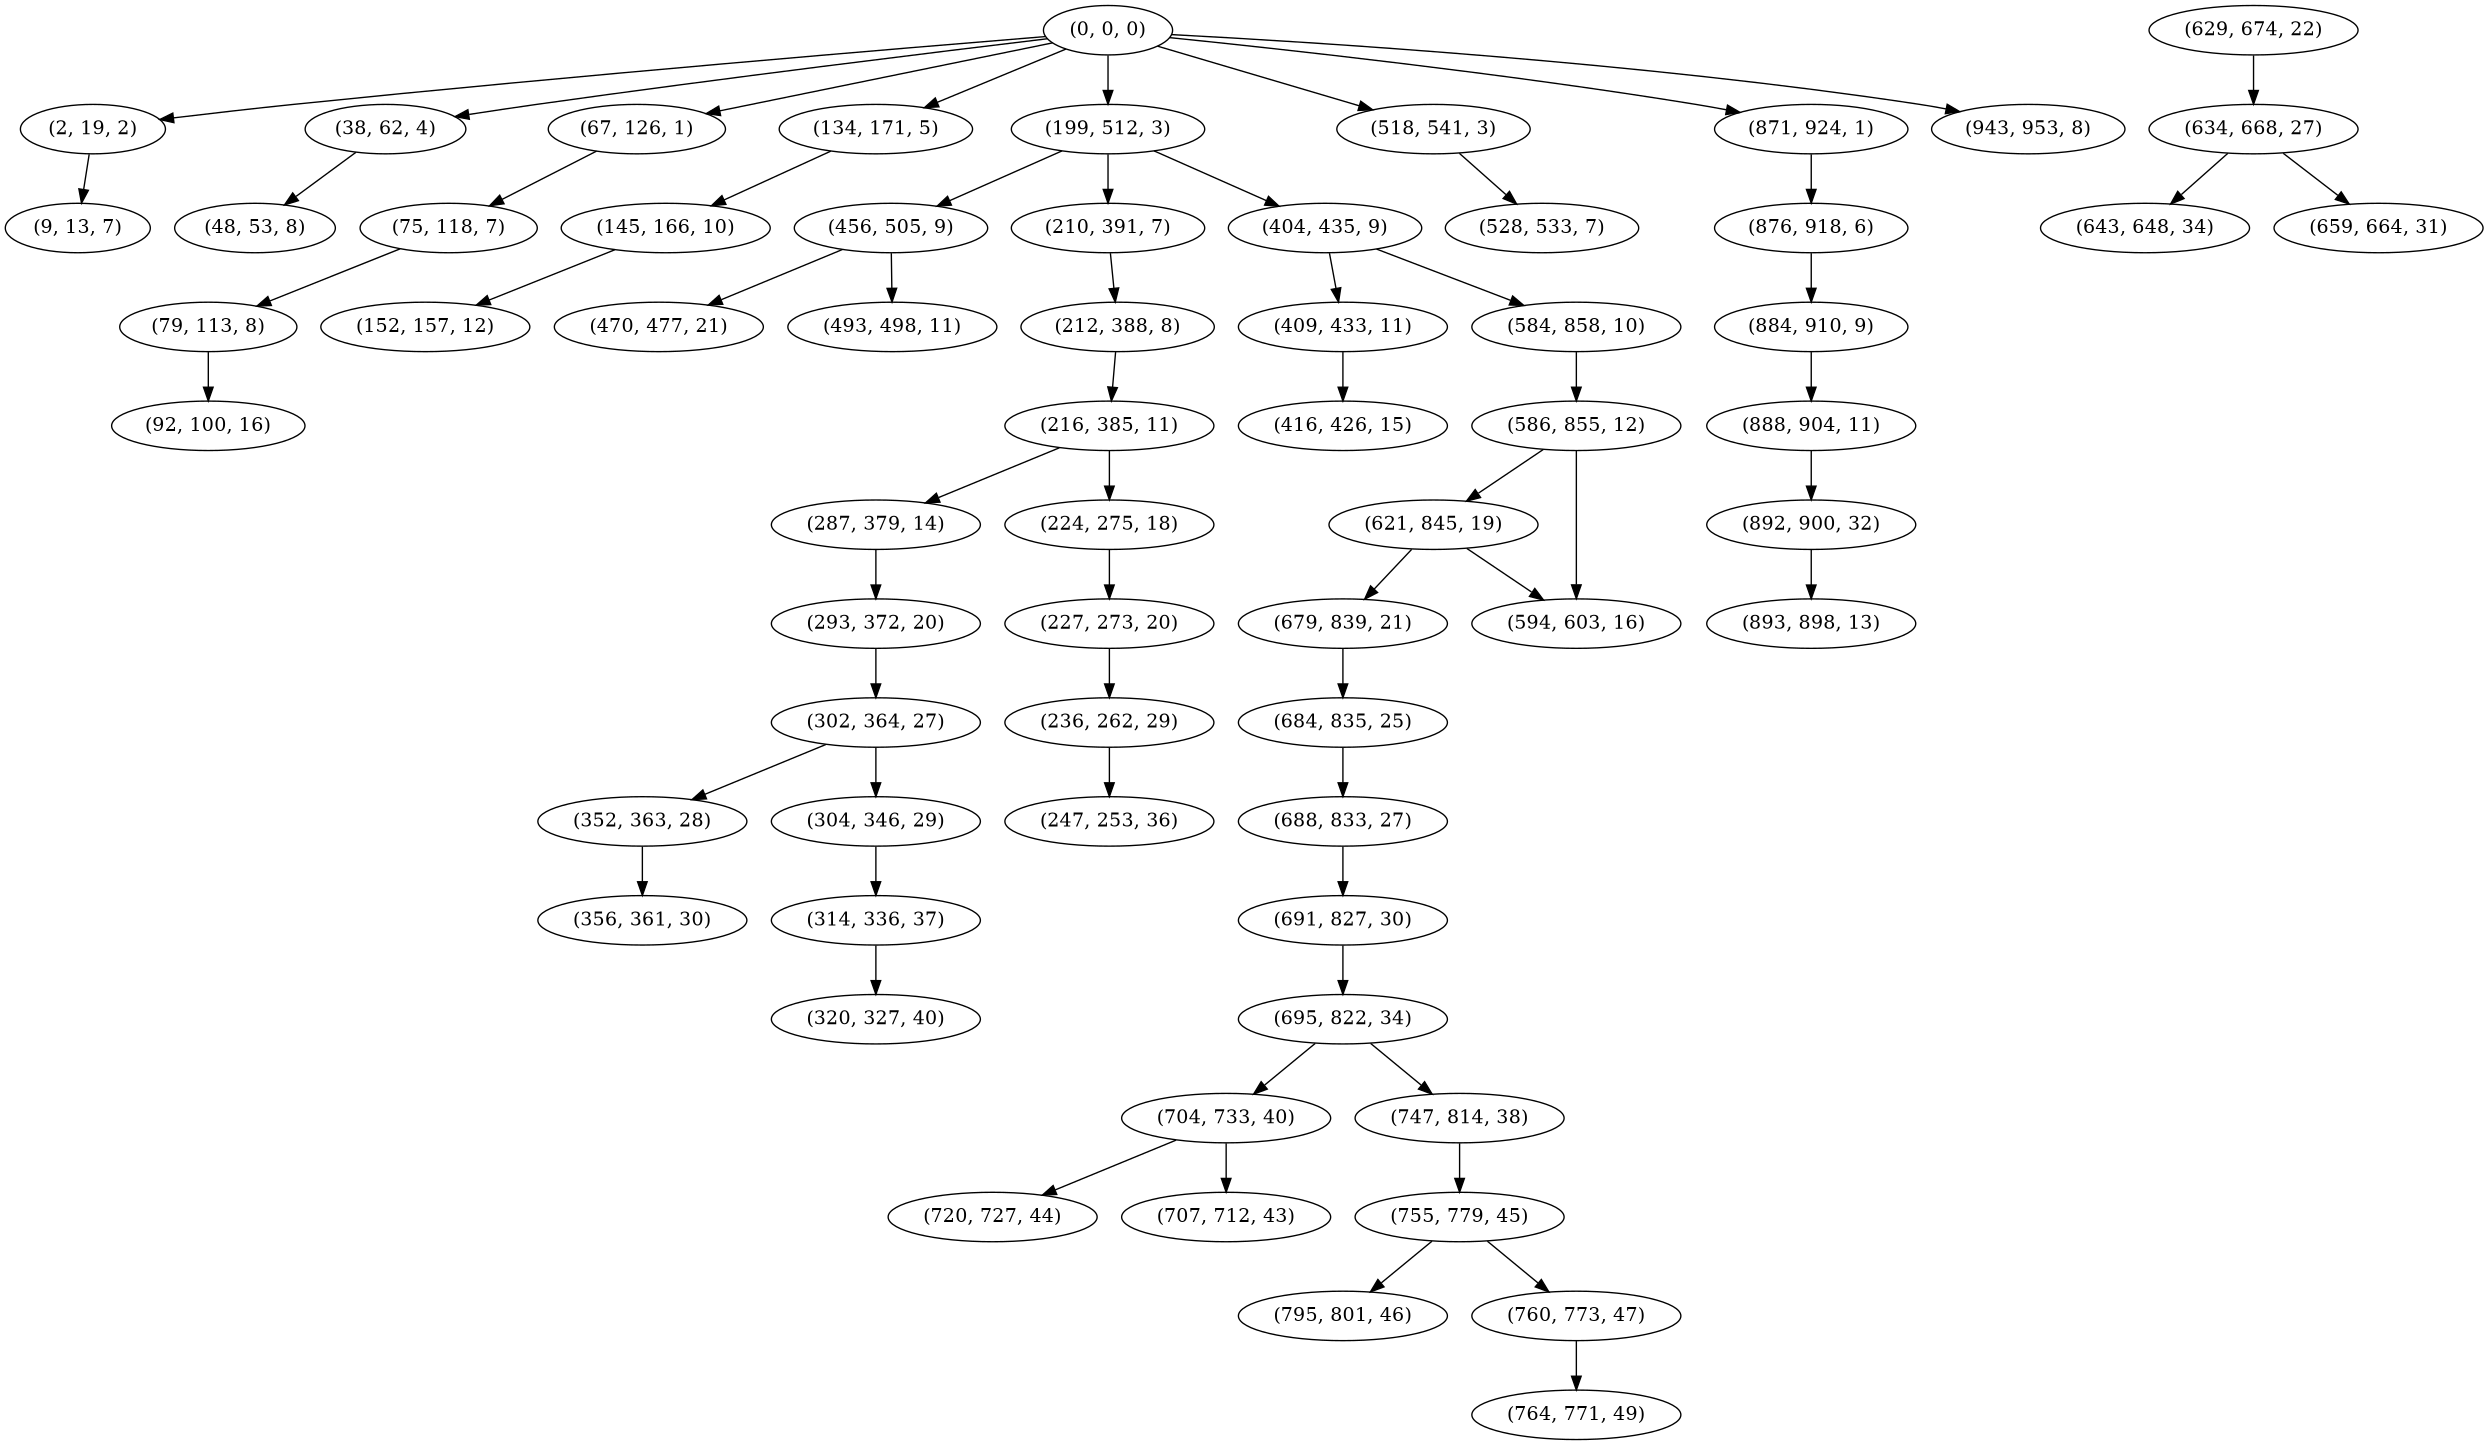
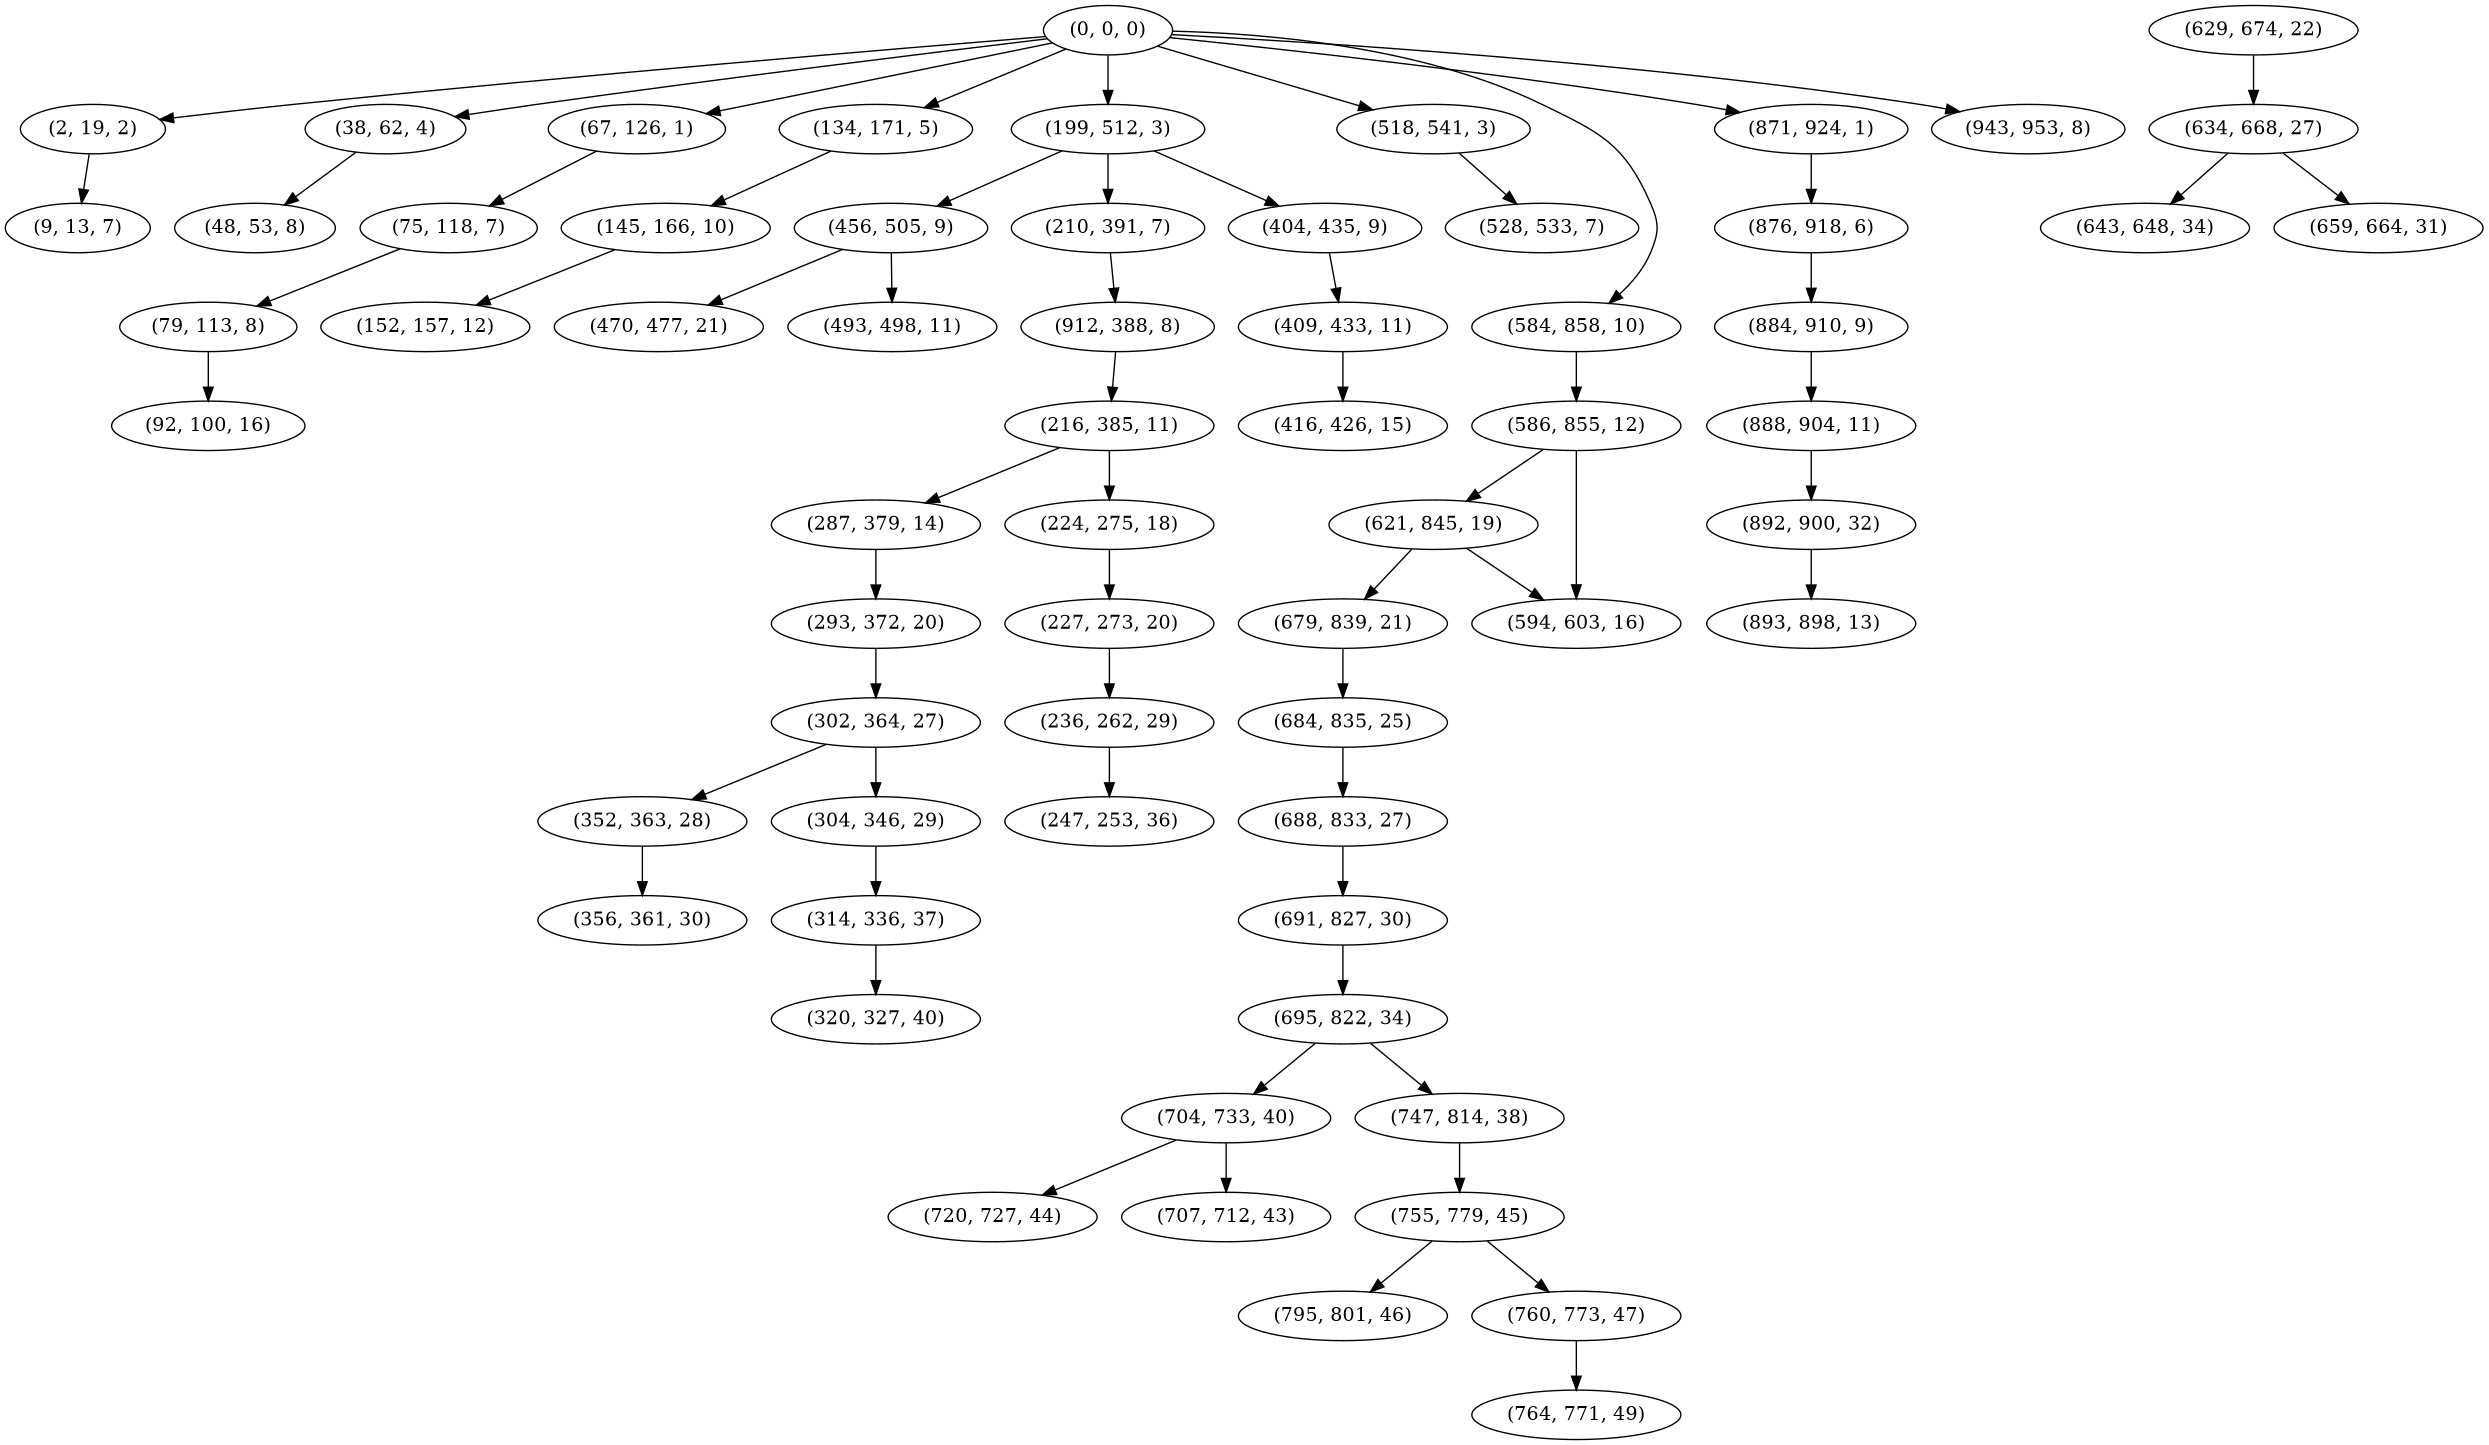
(1444, 275) -> (1499, 86)
(1118, 327) -> (1118, 327)
